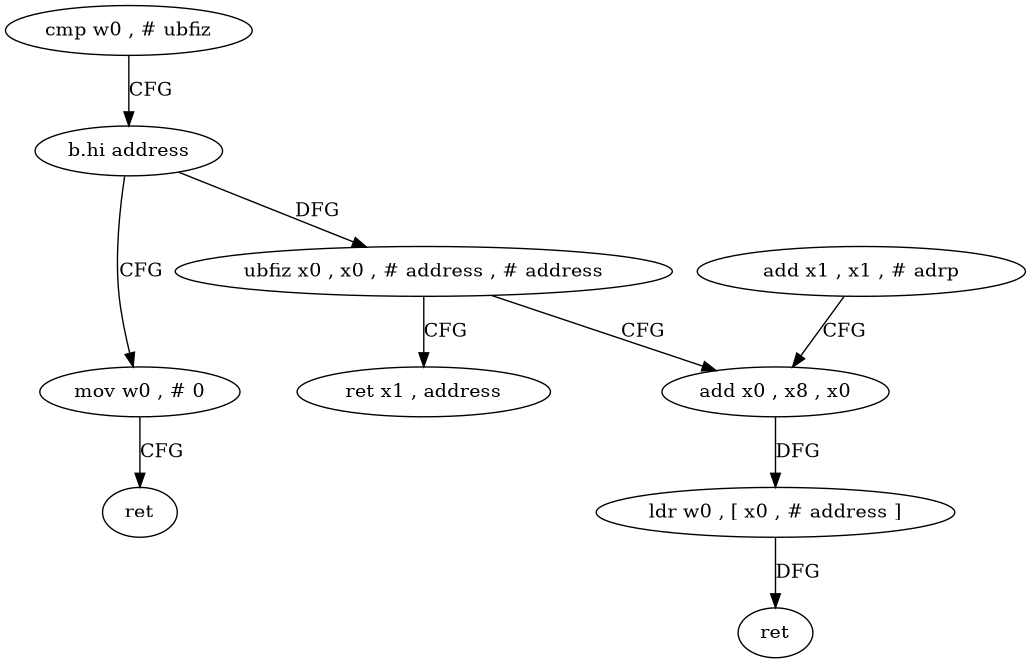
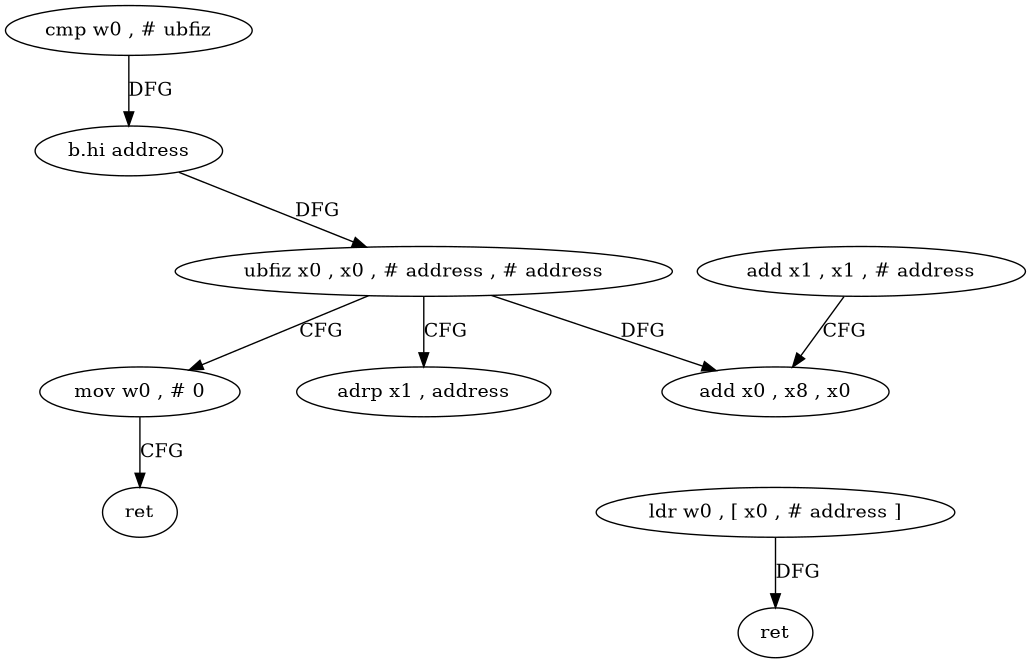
(151, 91) -> (151, 91)
(117, 265) -> (285, 330)
(861, 271) -> (861, 271)
(643, 332) -> (643, 332)
(424, 392) -> (424, 392)
(775, 445) -> none
